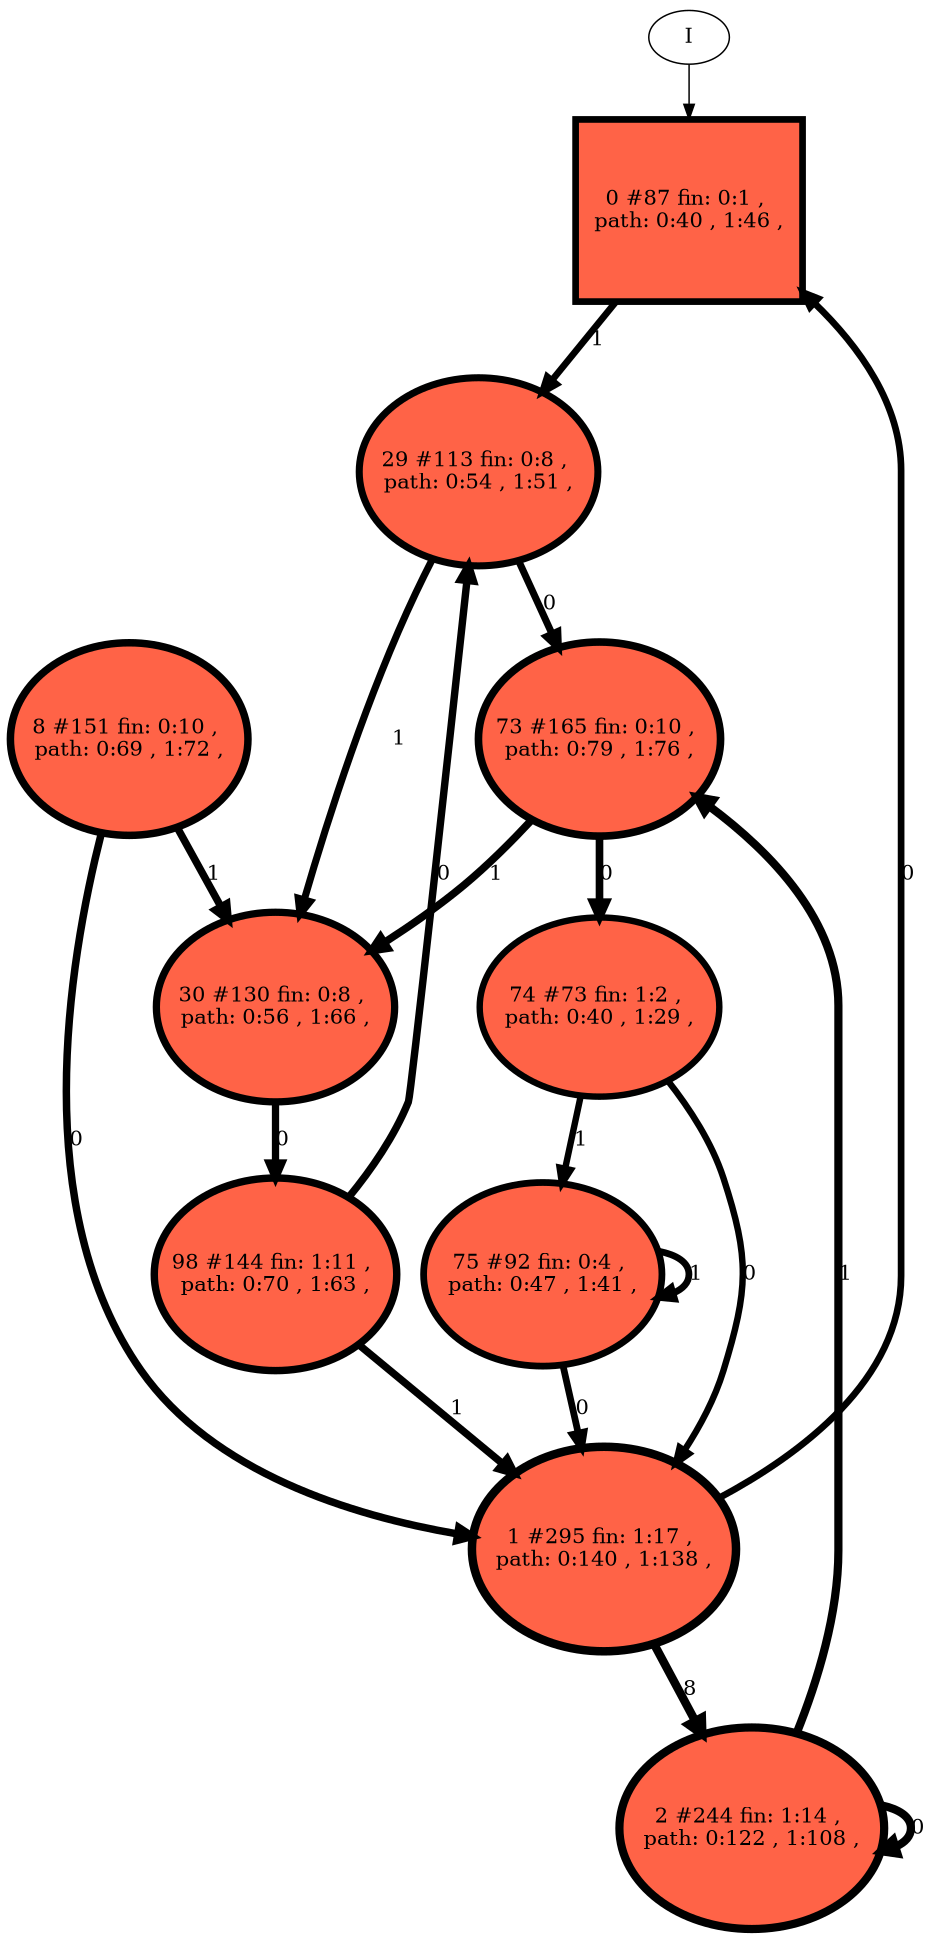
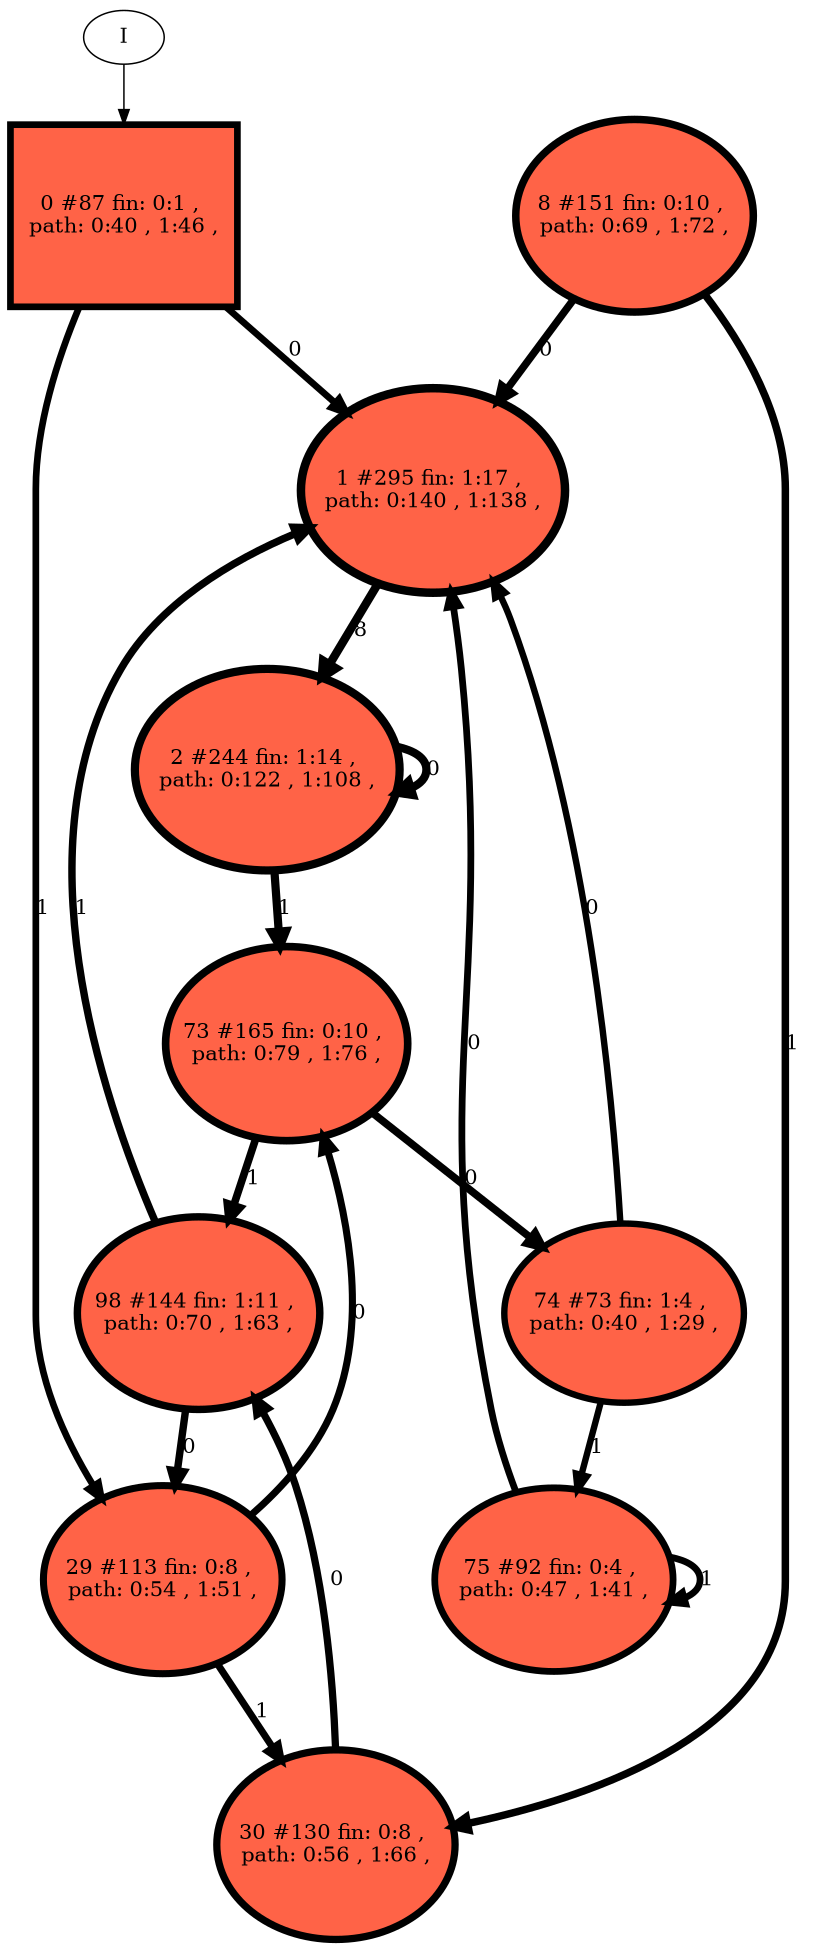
(463, 886) -> (245, 1171)
(901, 927) -> (280, 355)
(600, 1007) -> (624, 1313)
